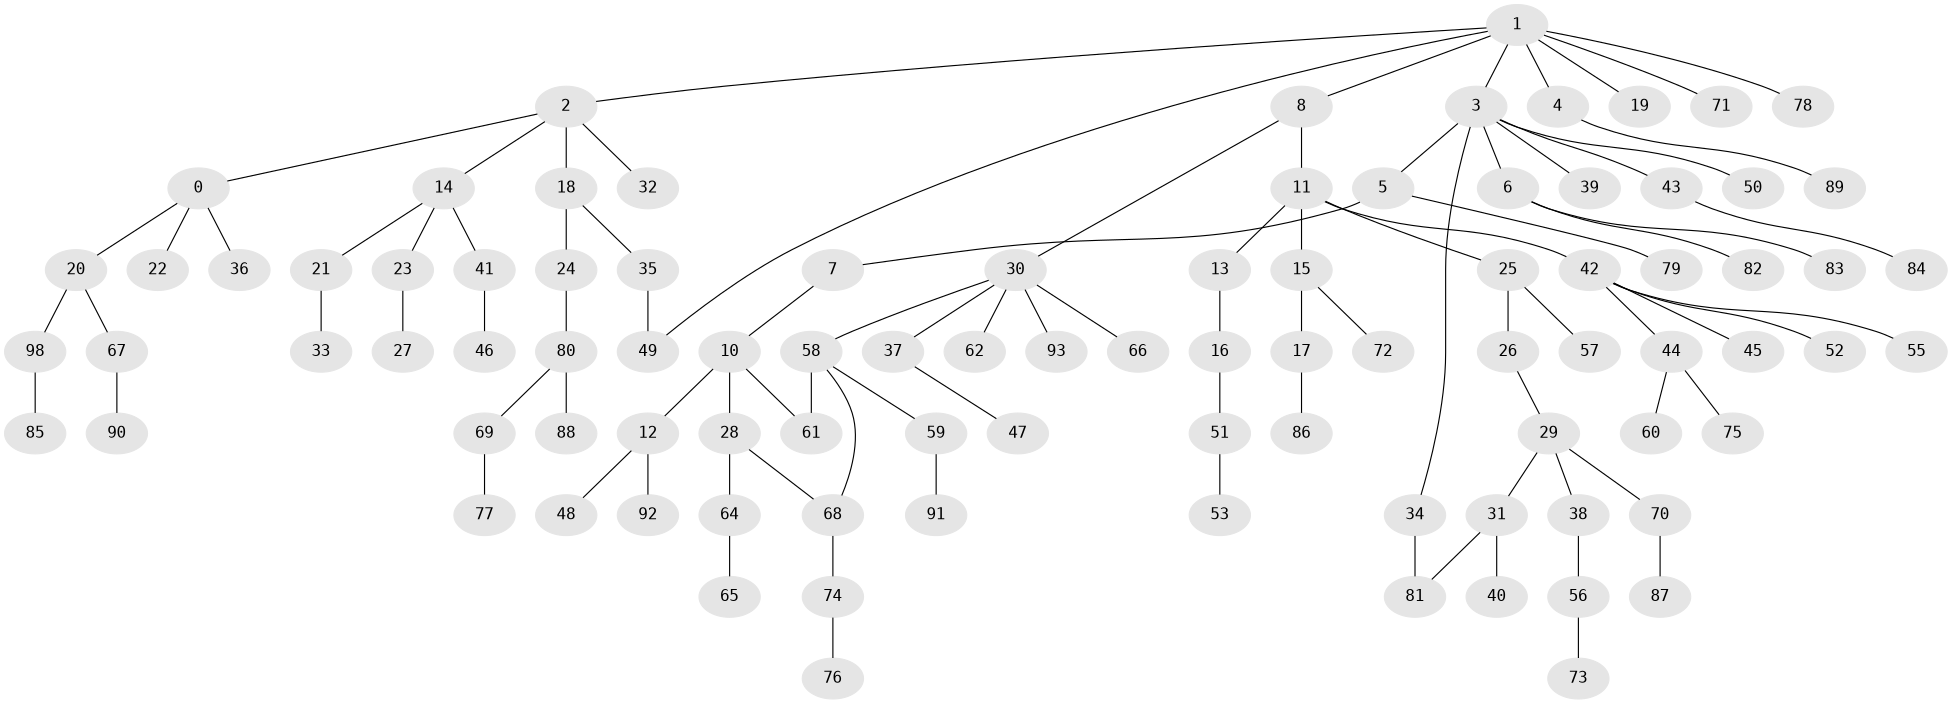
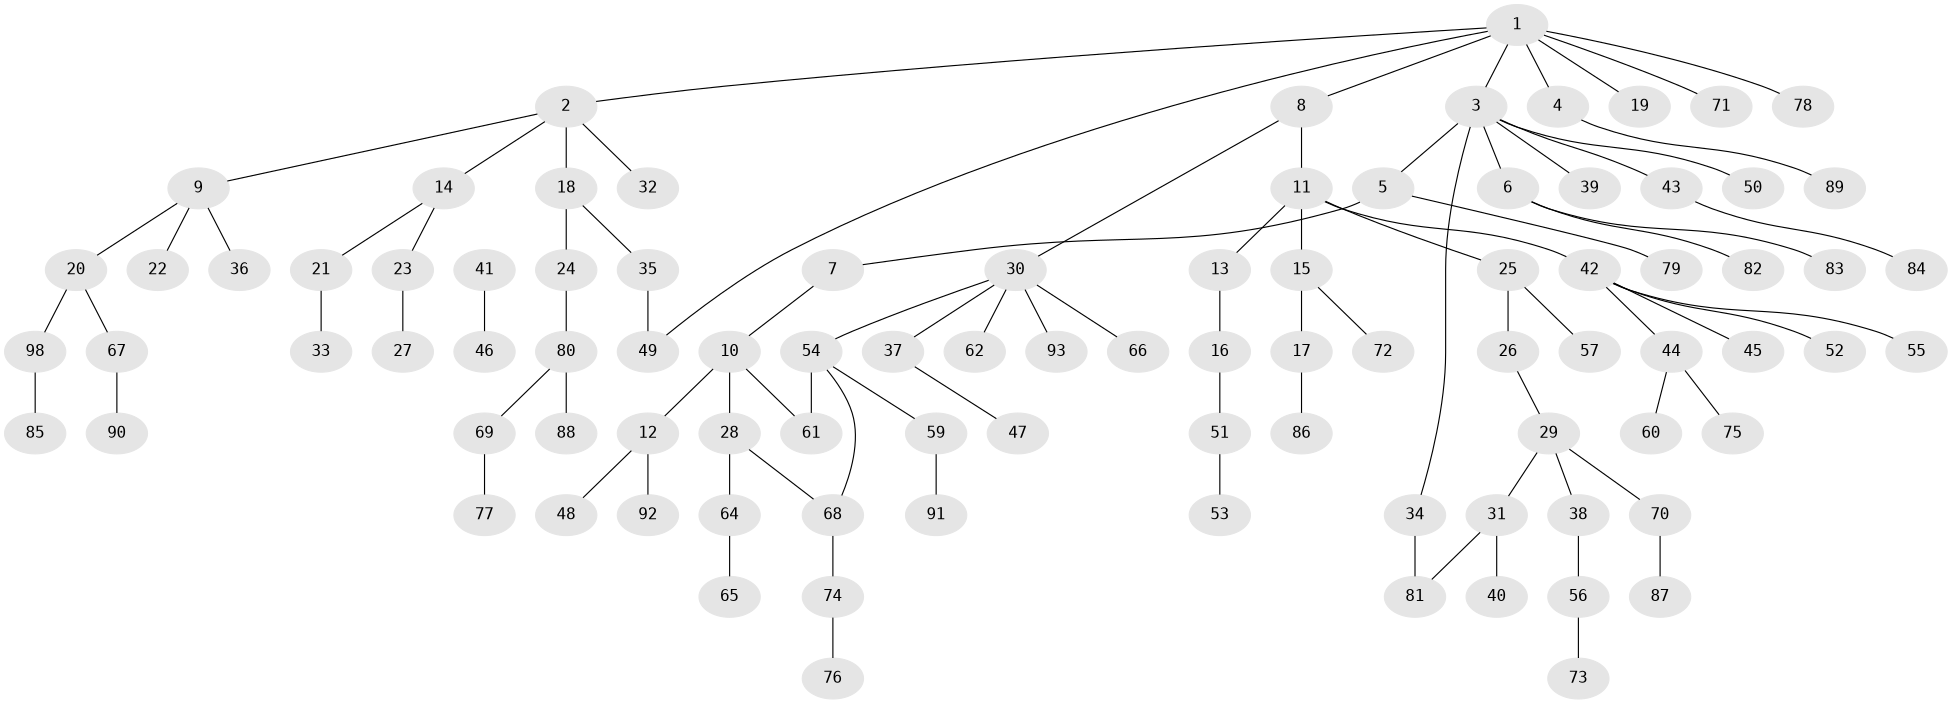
(199, 188) -> (199, 188)
(464, 229) -> none
(811, 352) -> (811, 352)
